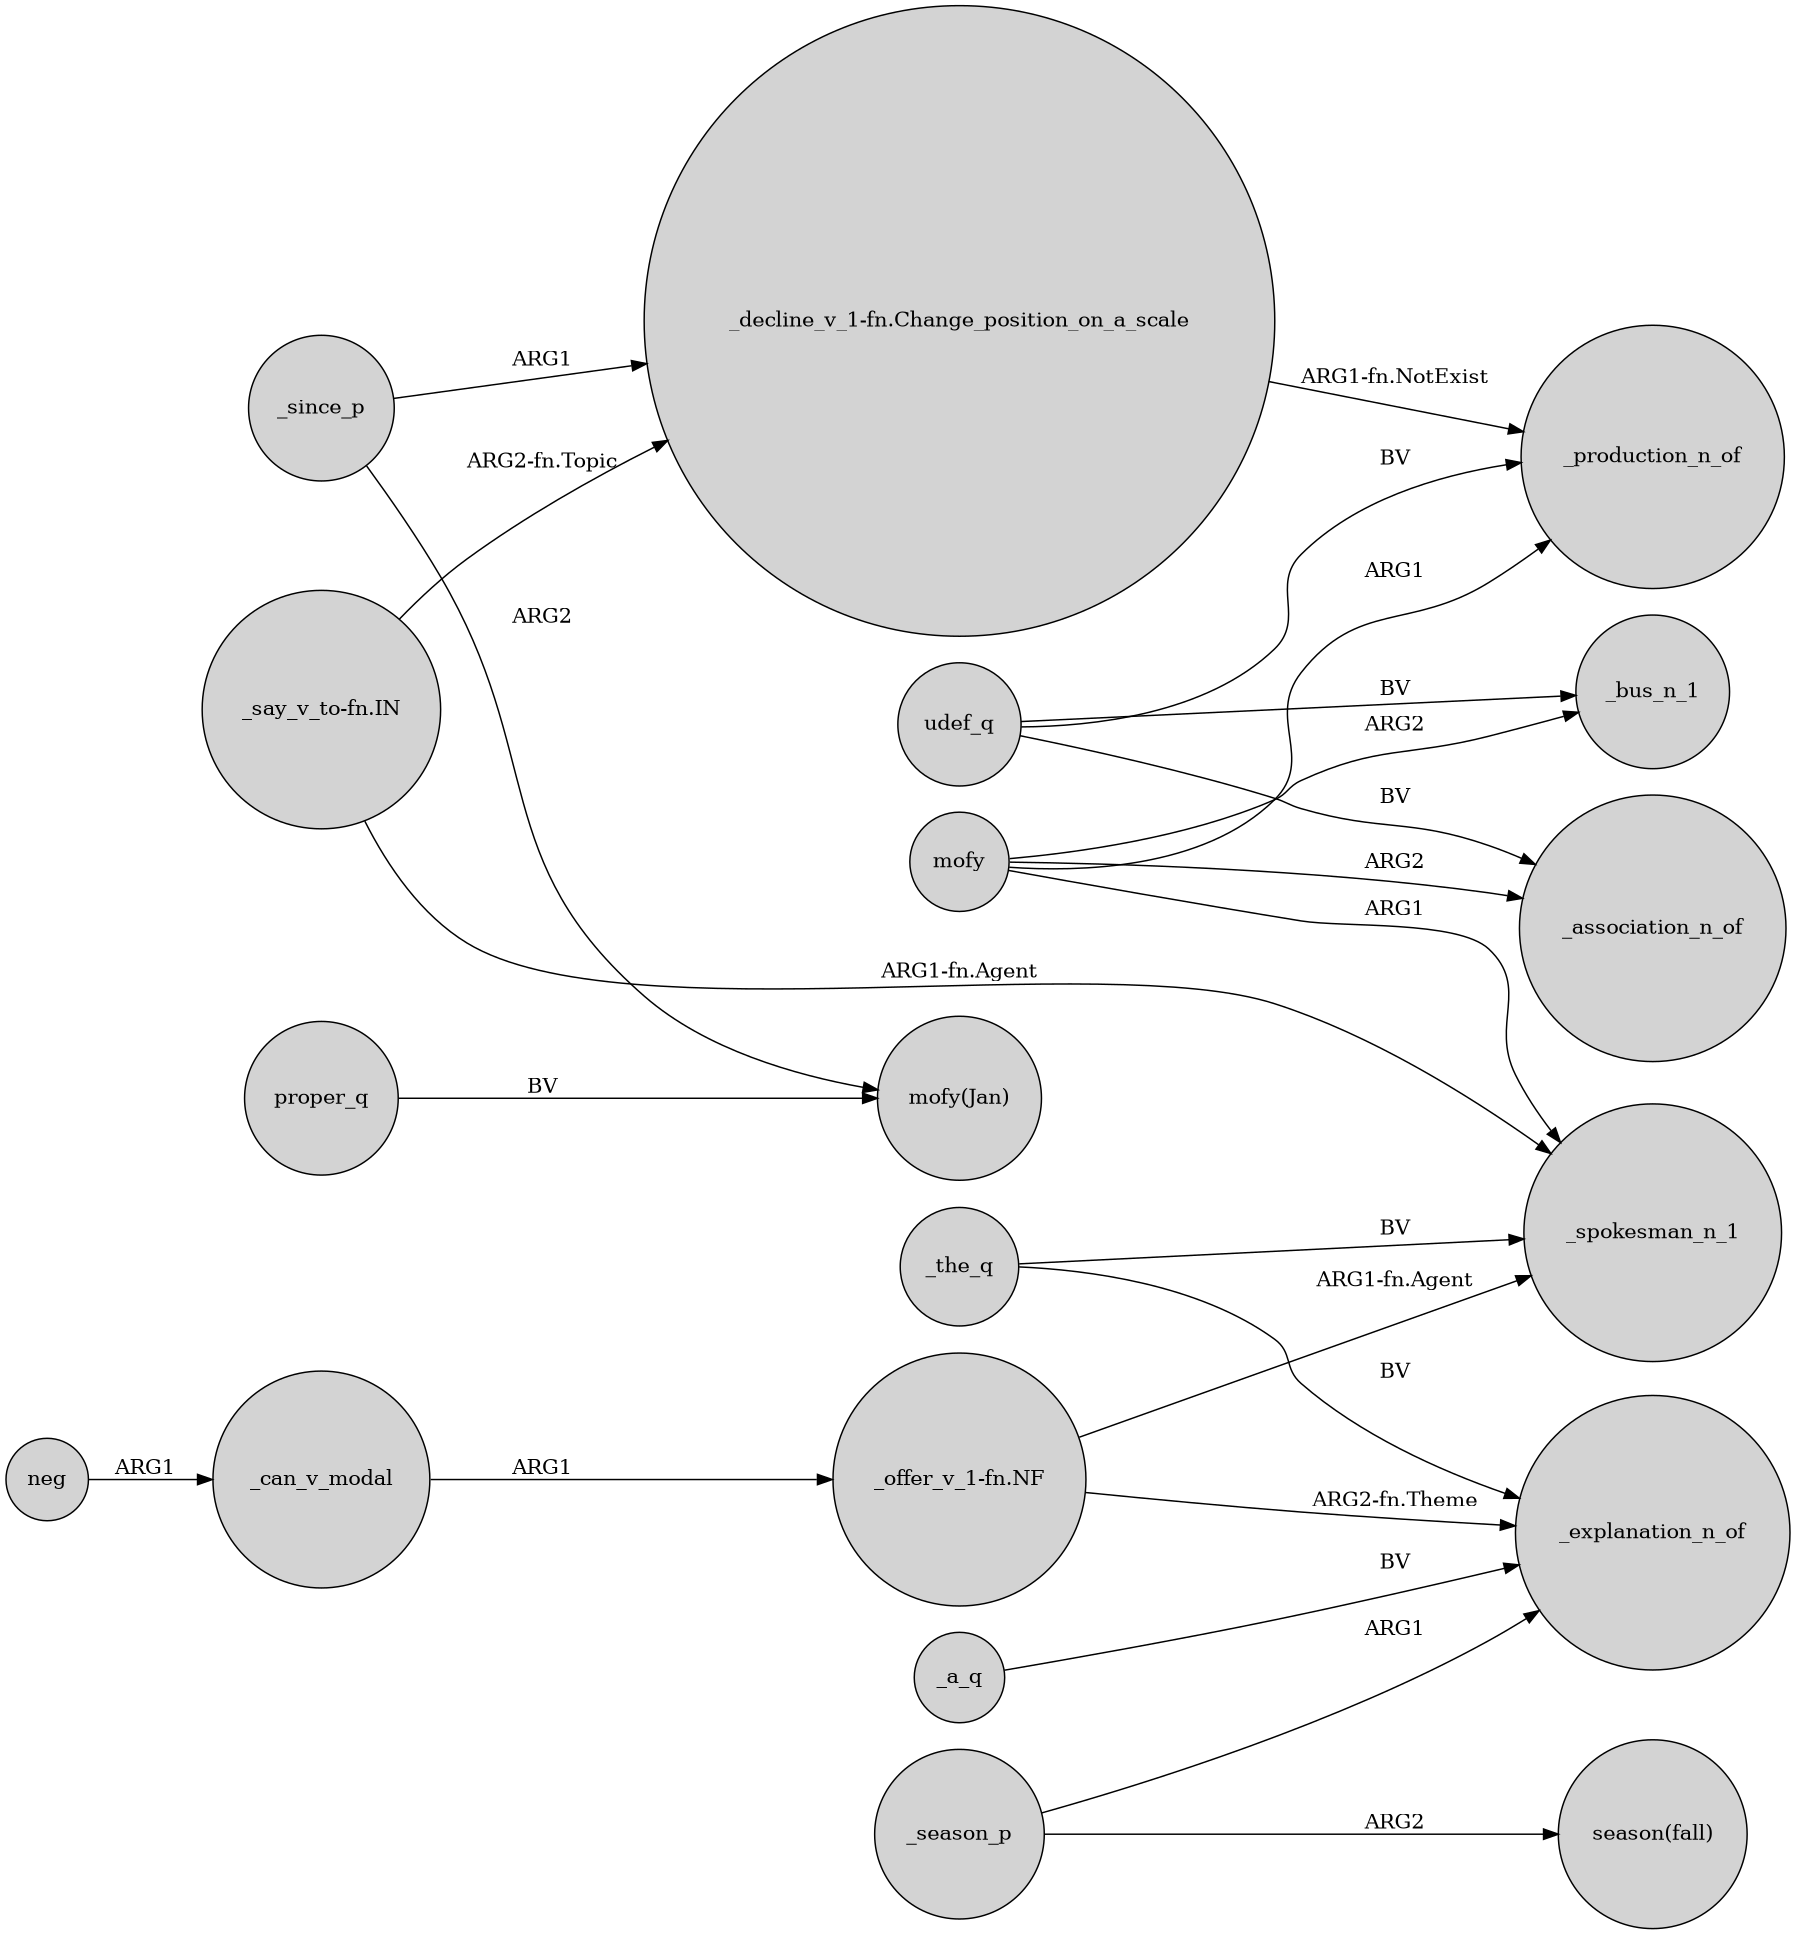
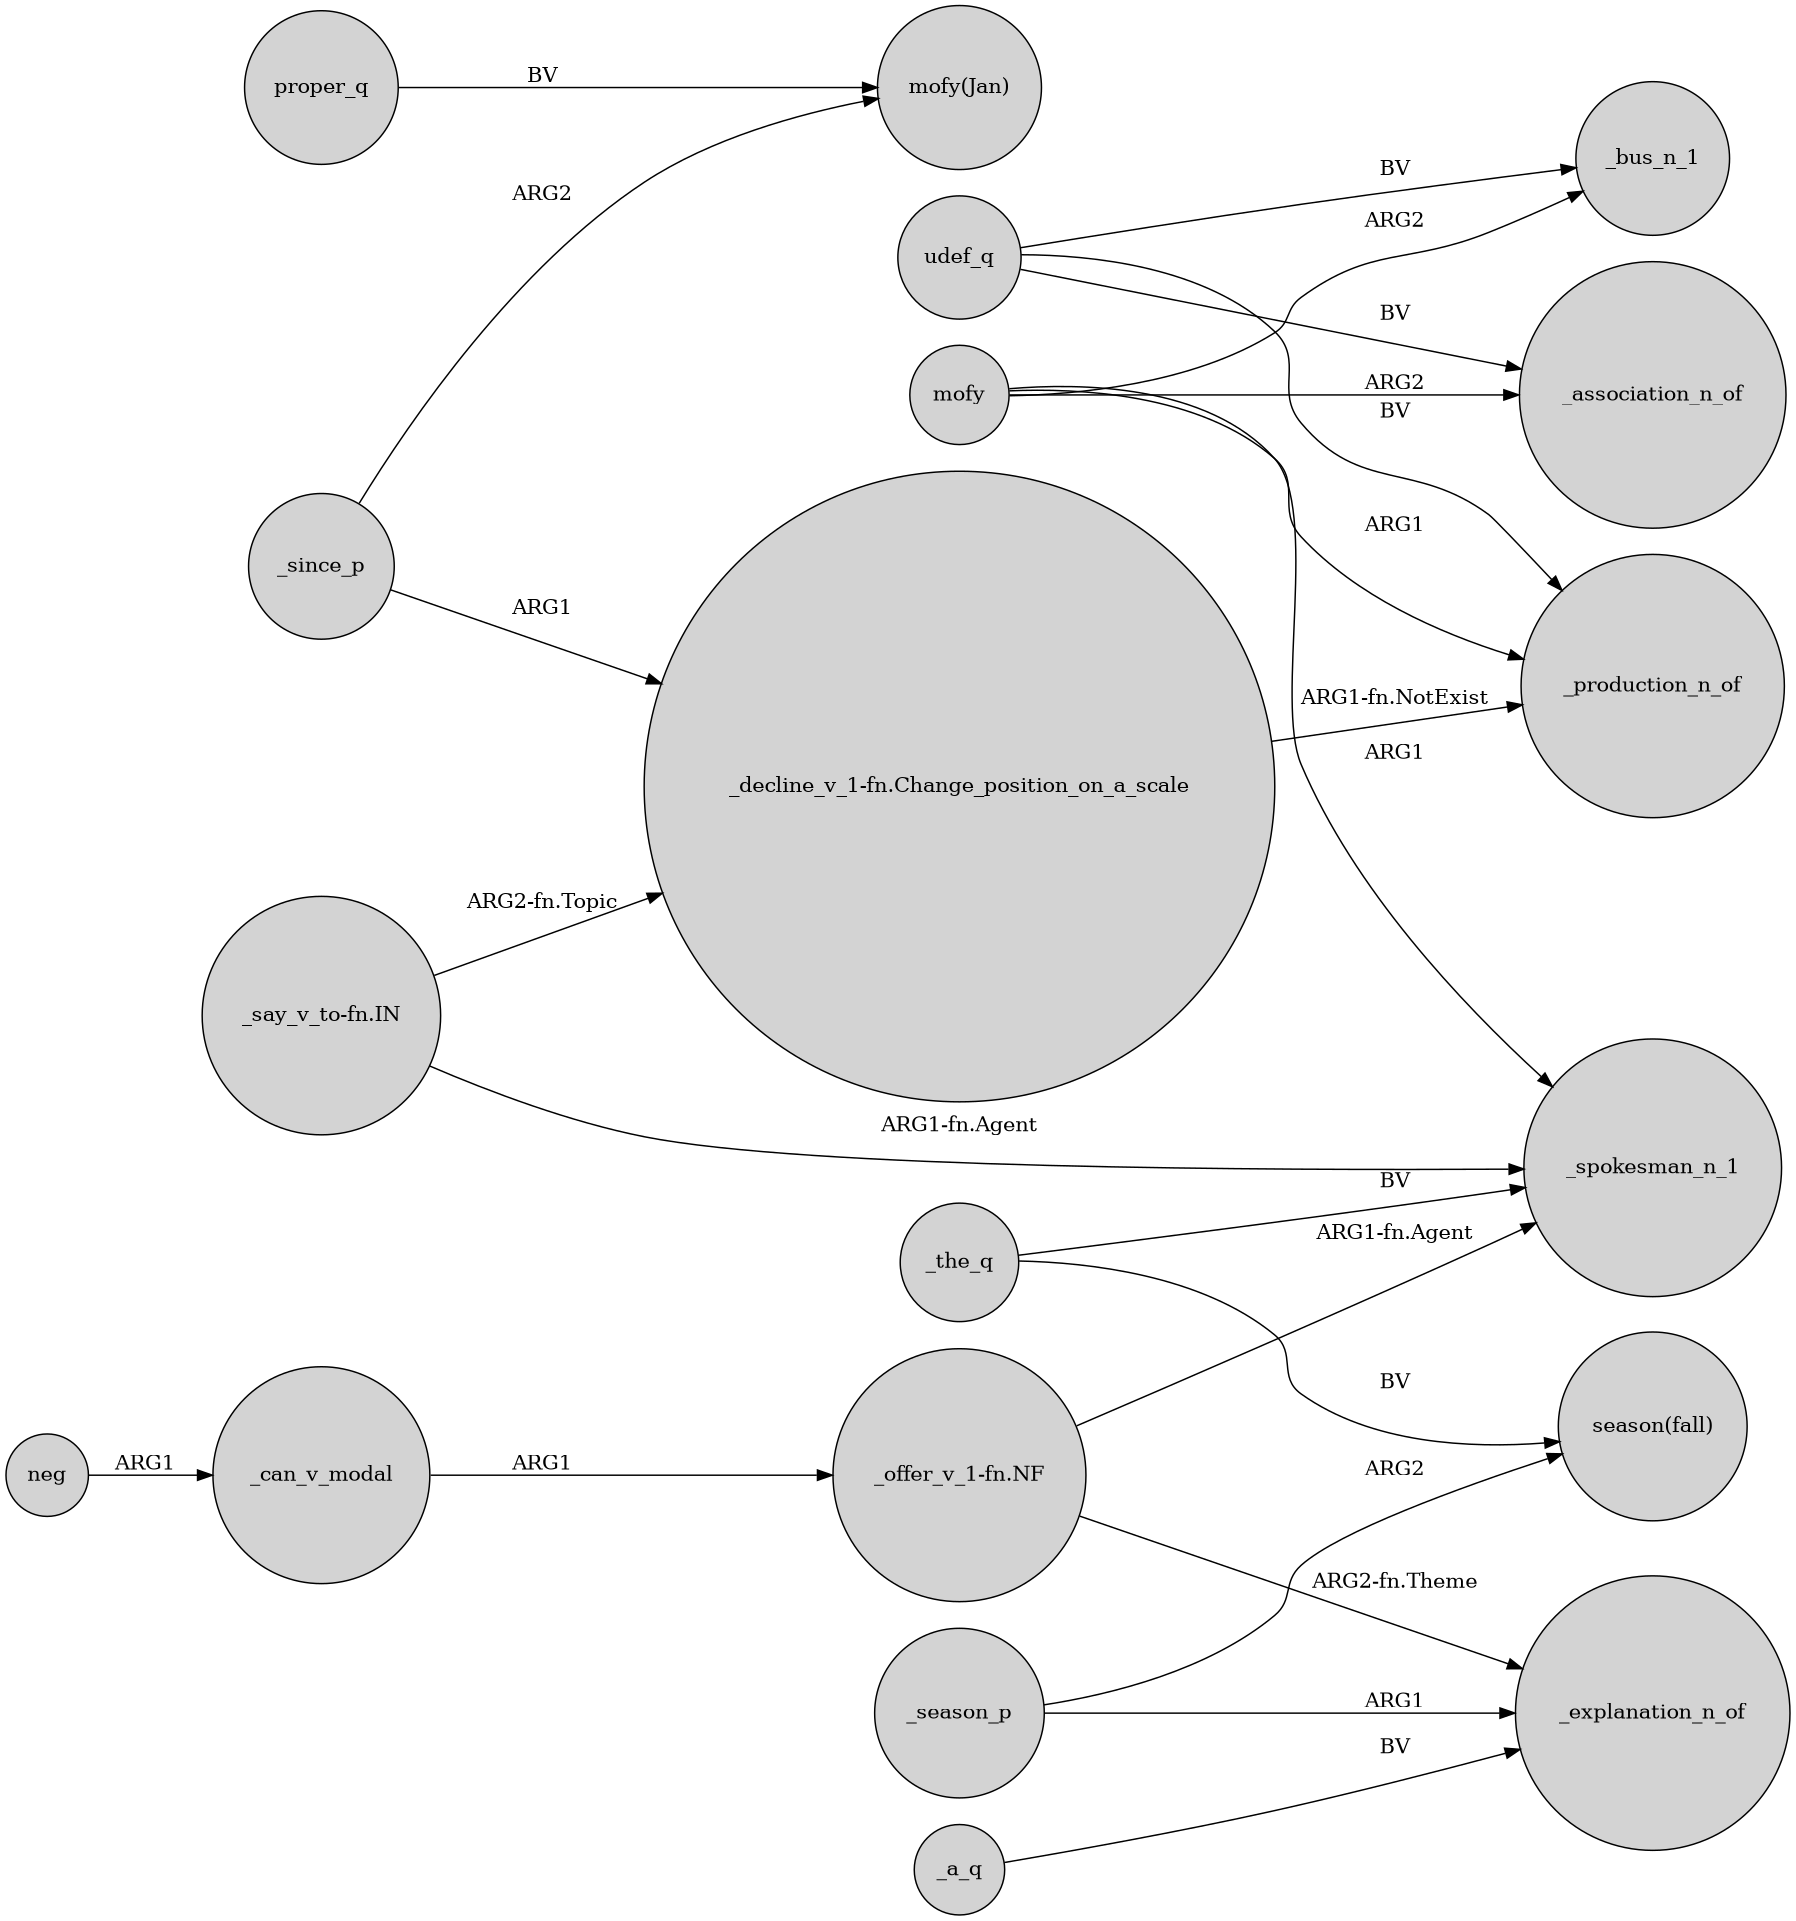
(1281, 1345) -> (1286, 1356)
